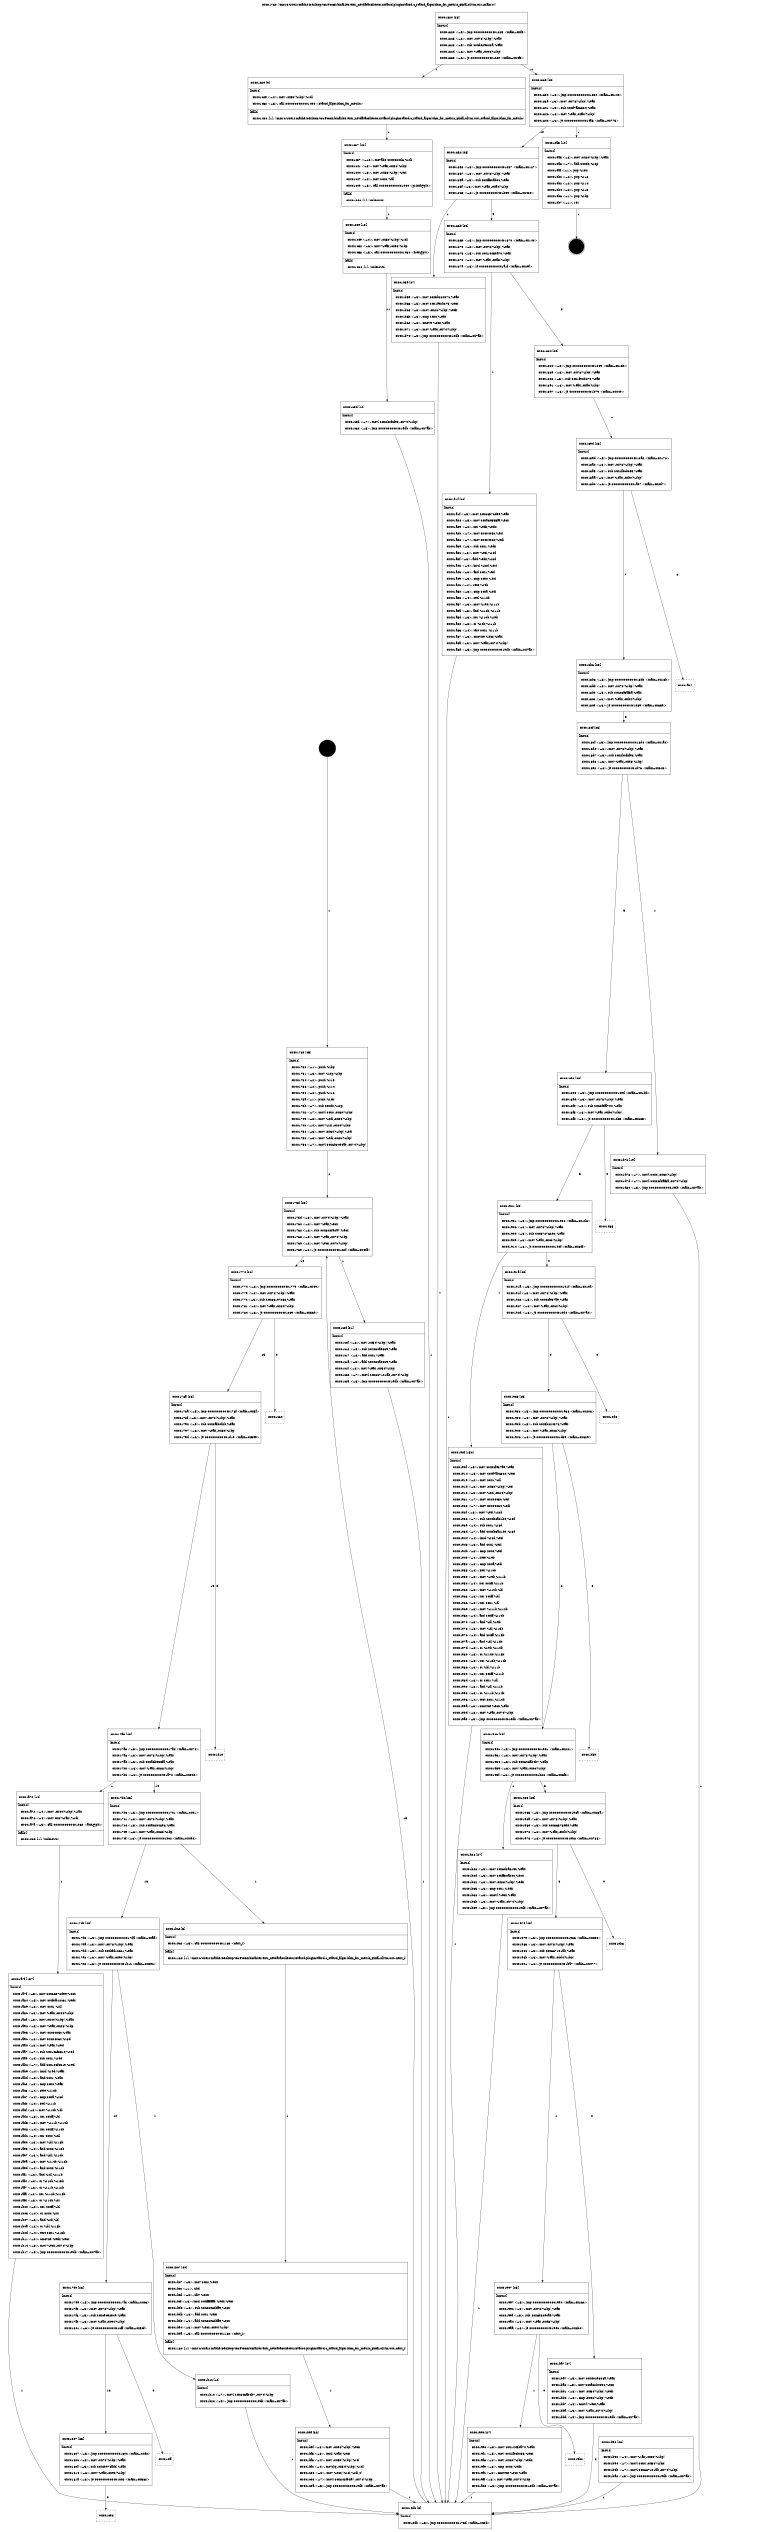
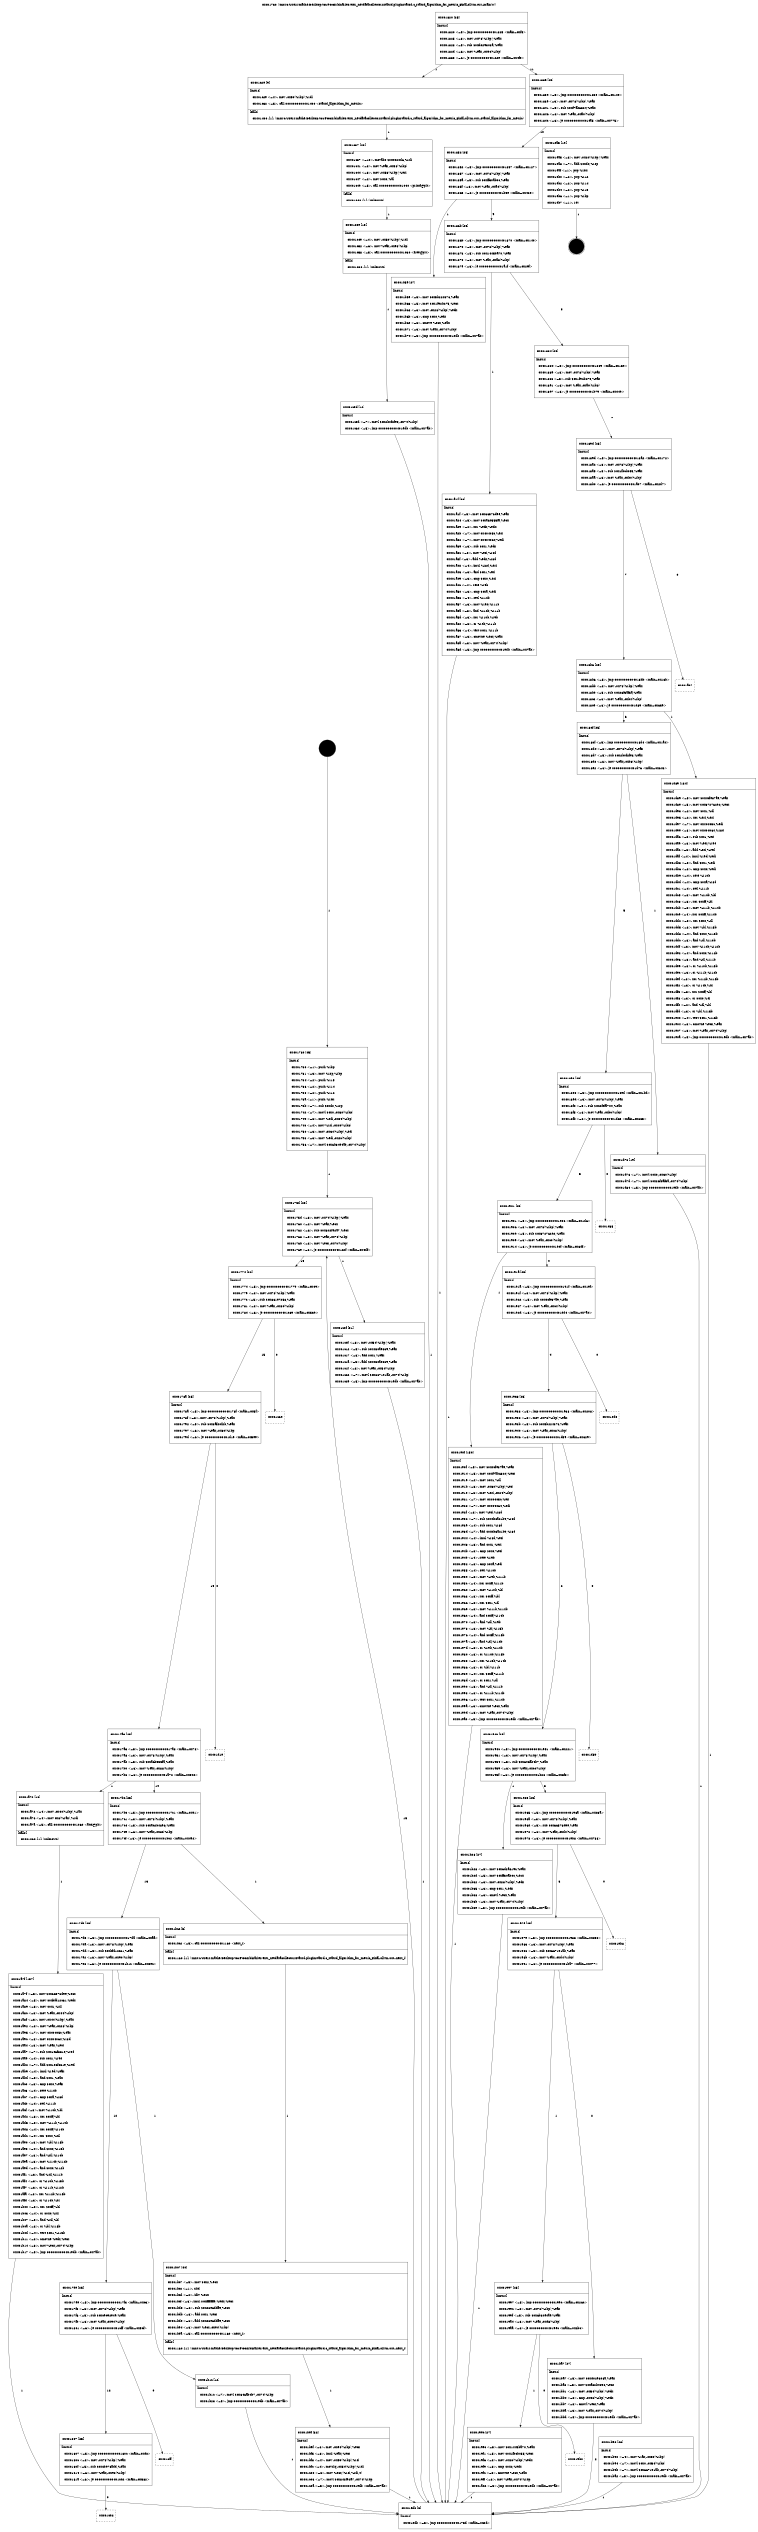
(577, 131) -> none
(388, 310) -> (388, 310)
none -> (709, 911)
